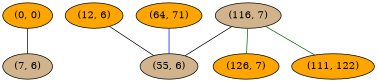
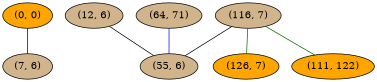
(94, 16) -> (94, 16)
(169, 16) -> (169, 16)
